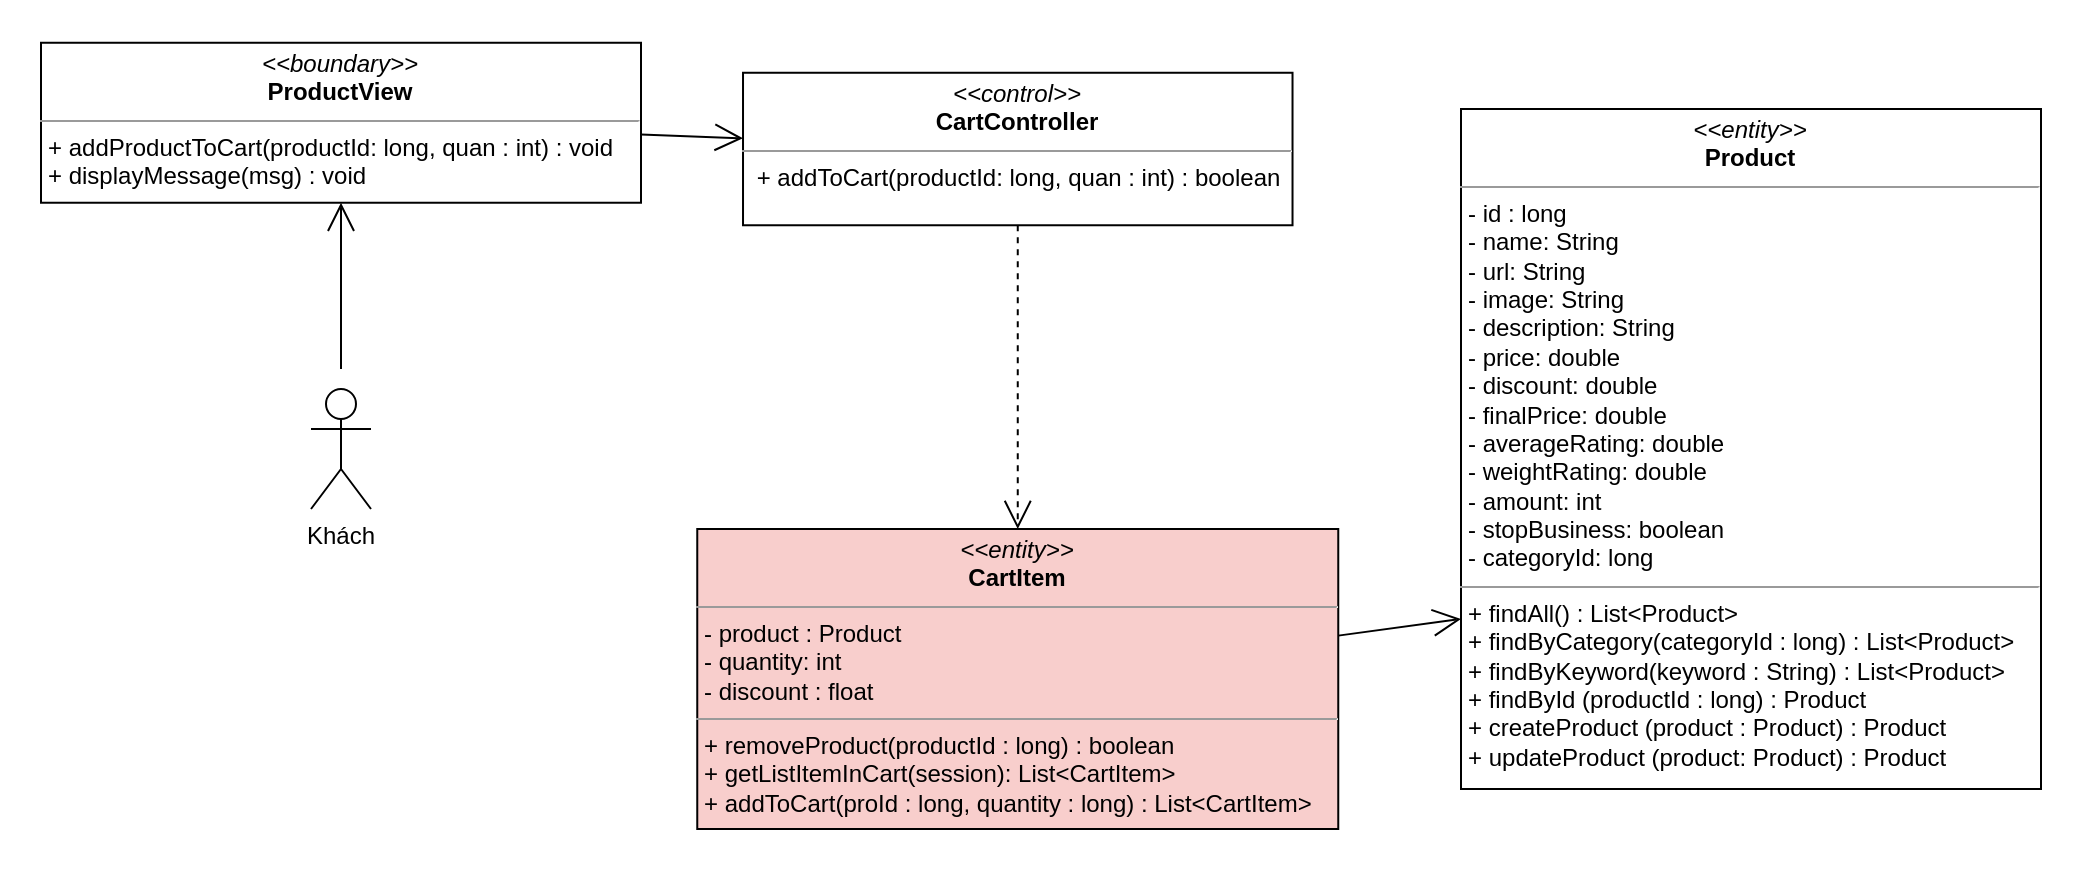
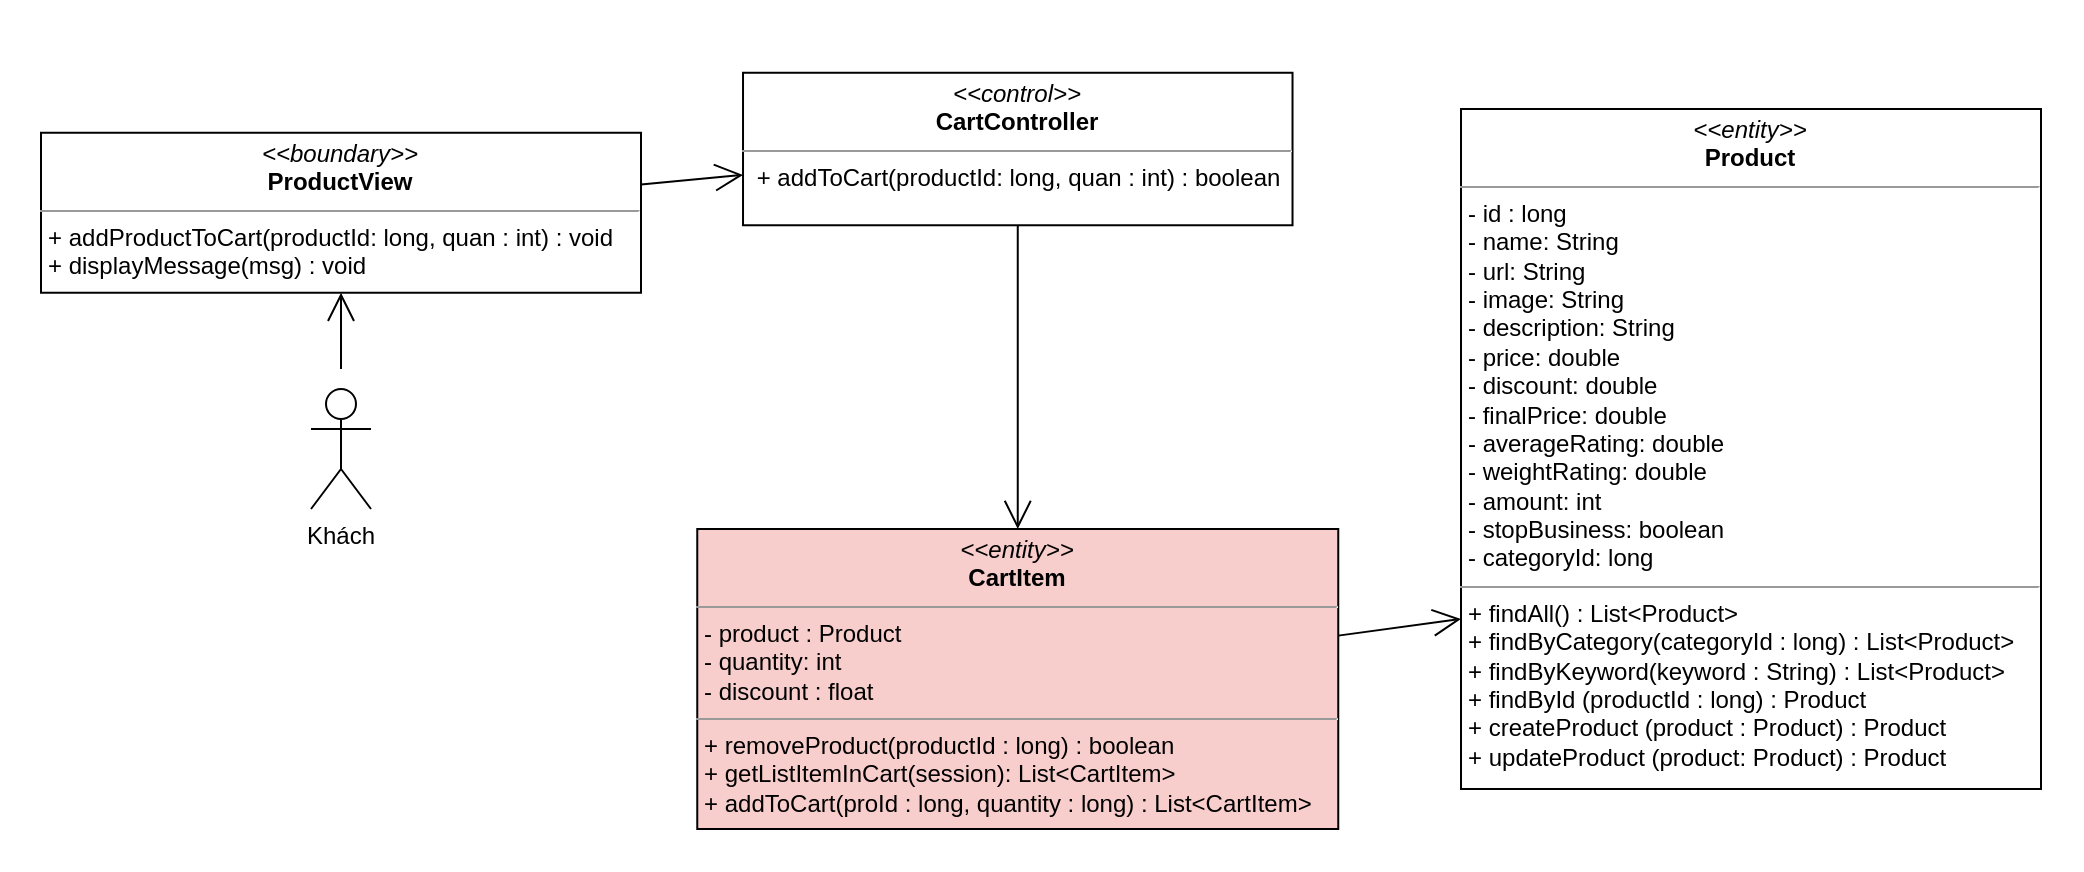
(341, 123) -> (341, 213)
(1018, 376) -> (1018, 376)
